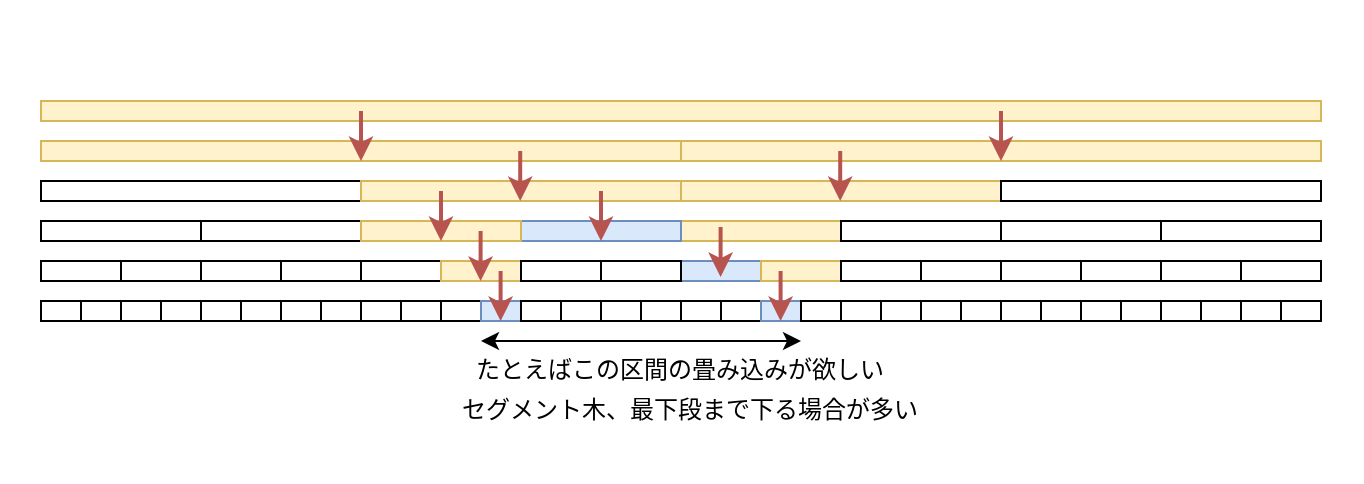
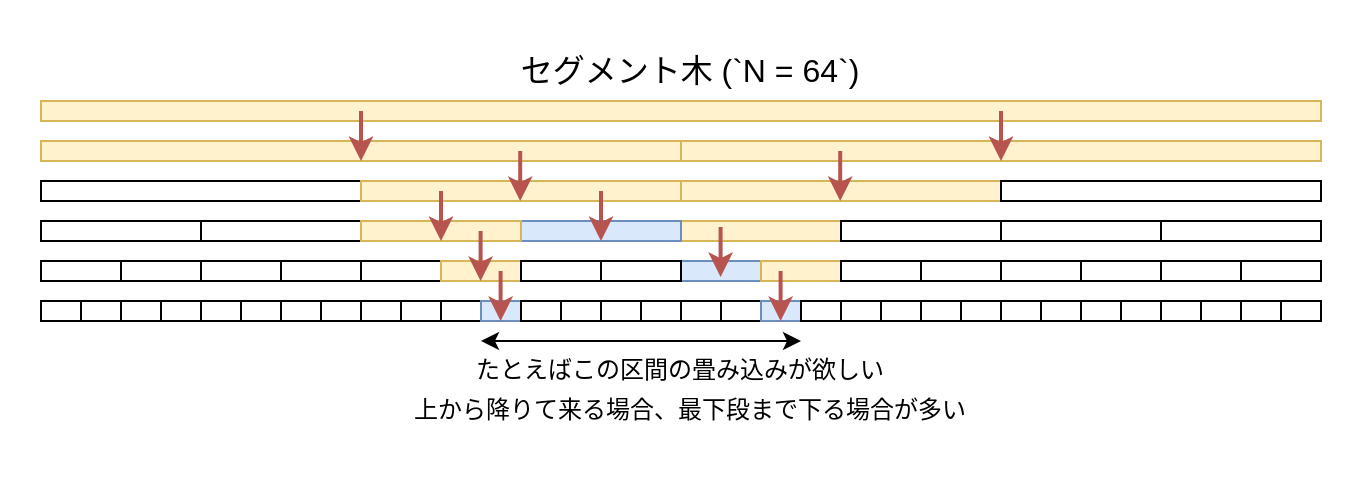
none -> (691, 71)
(691, 411) -> (691, 411)
